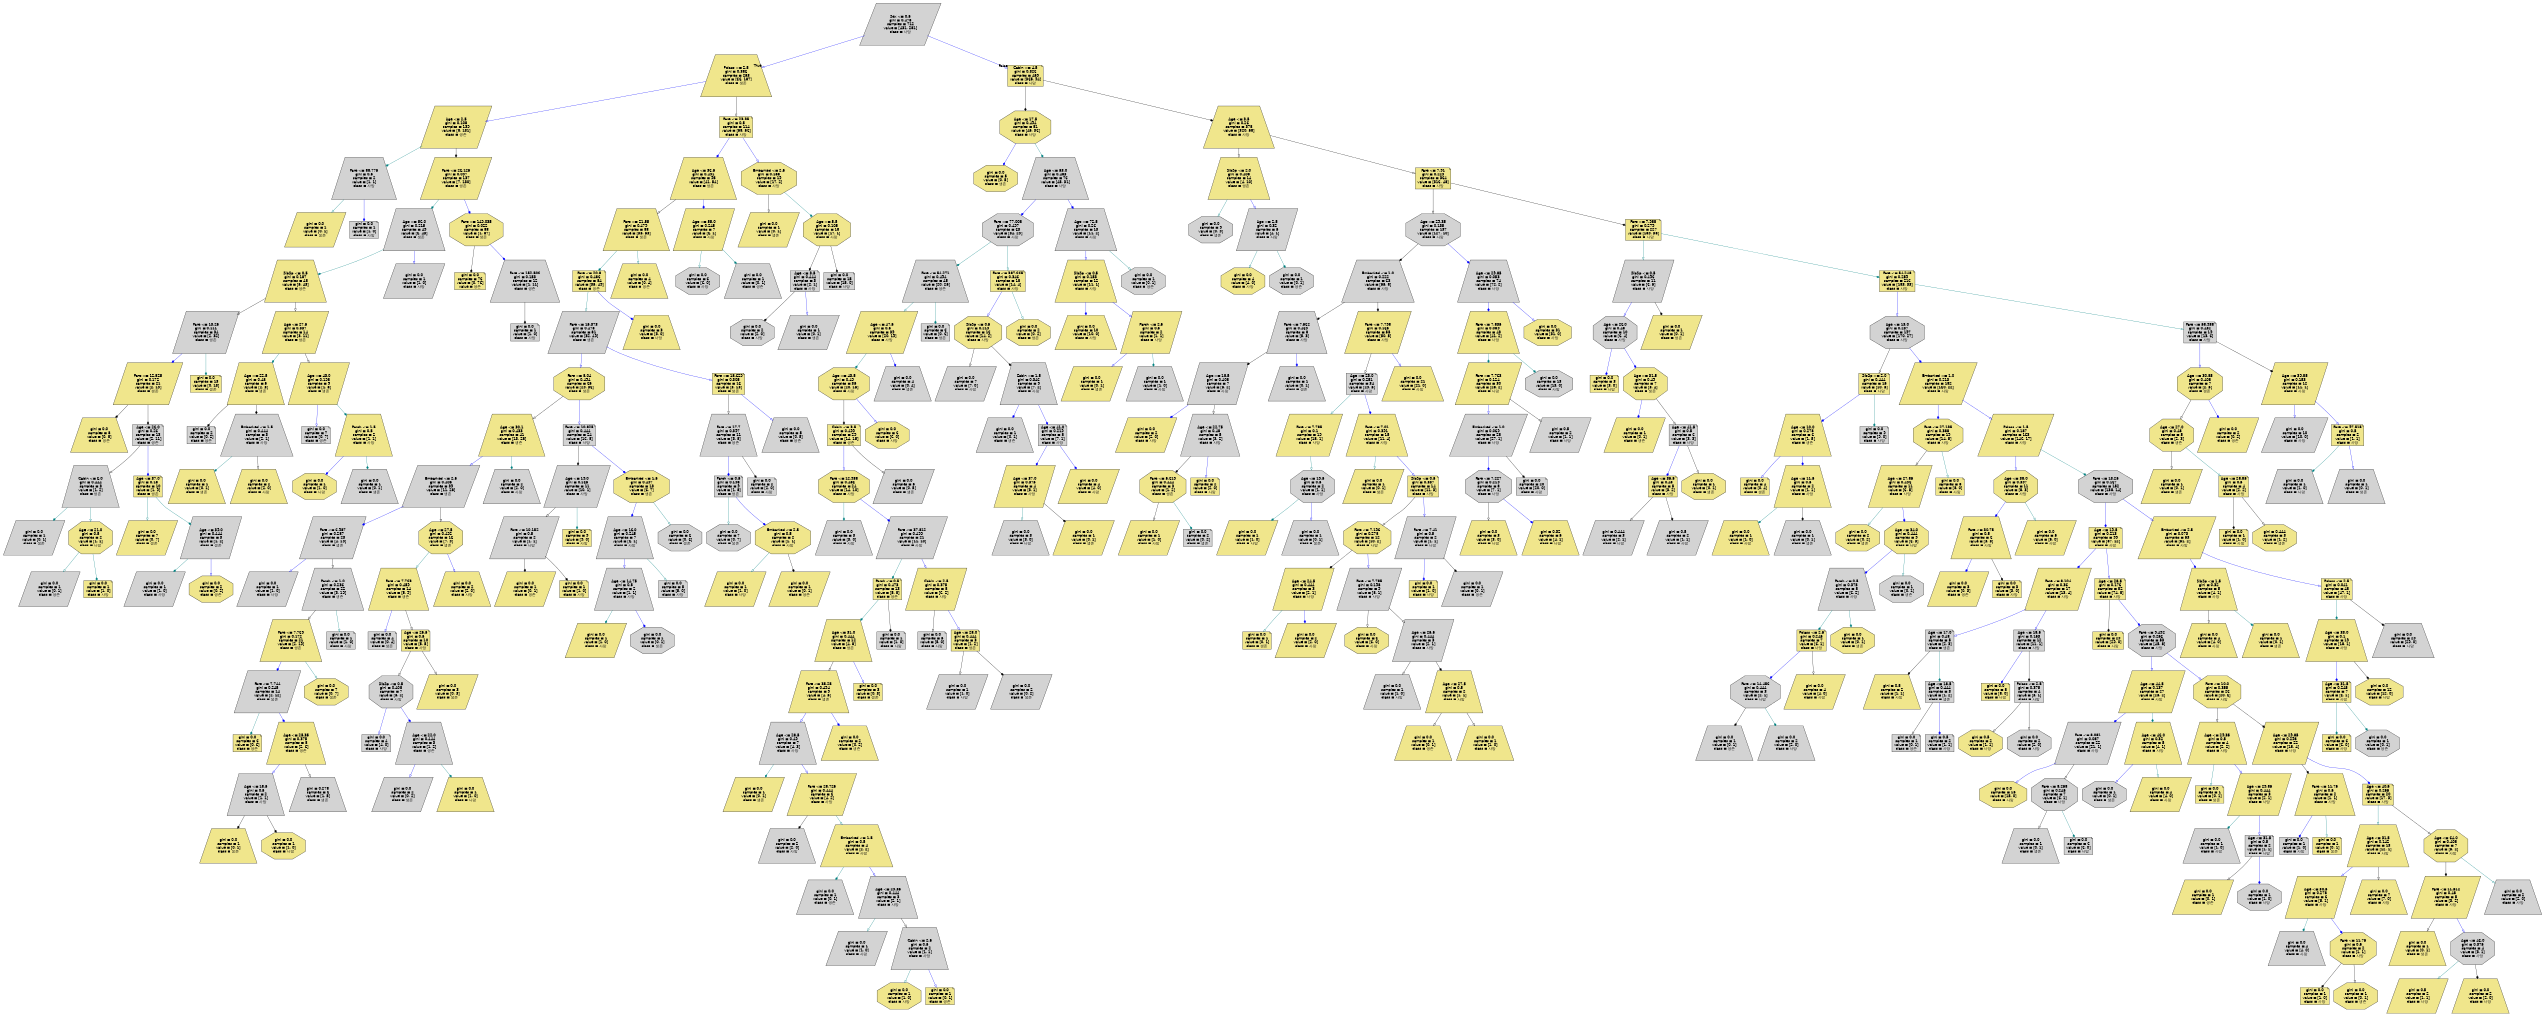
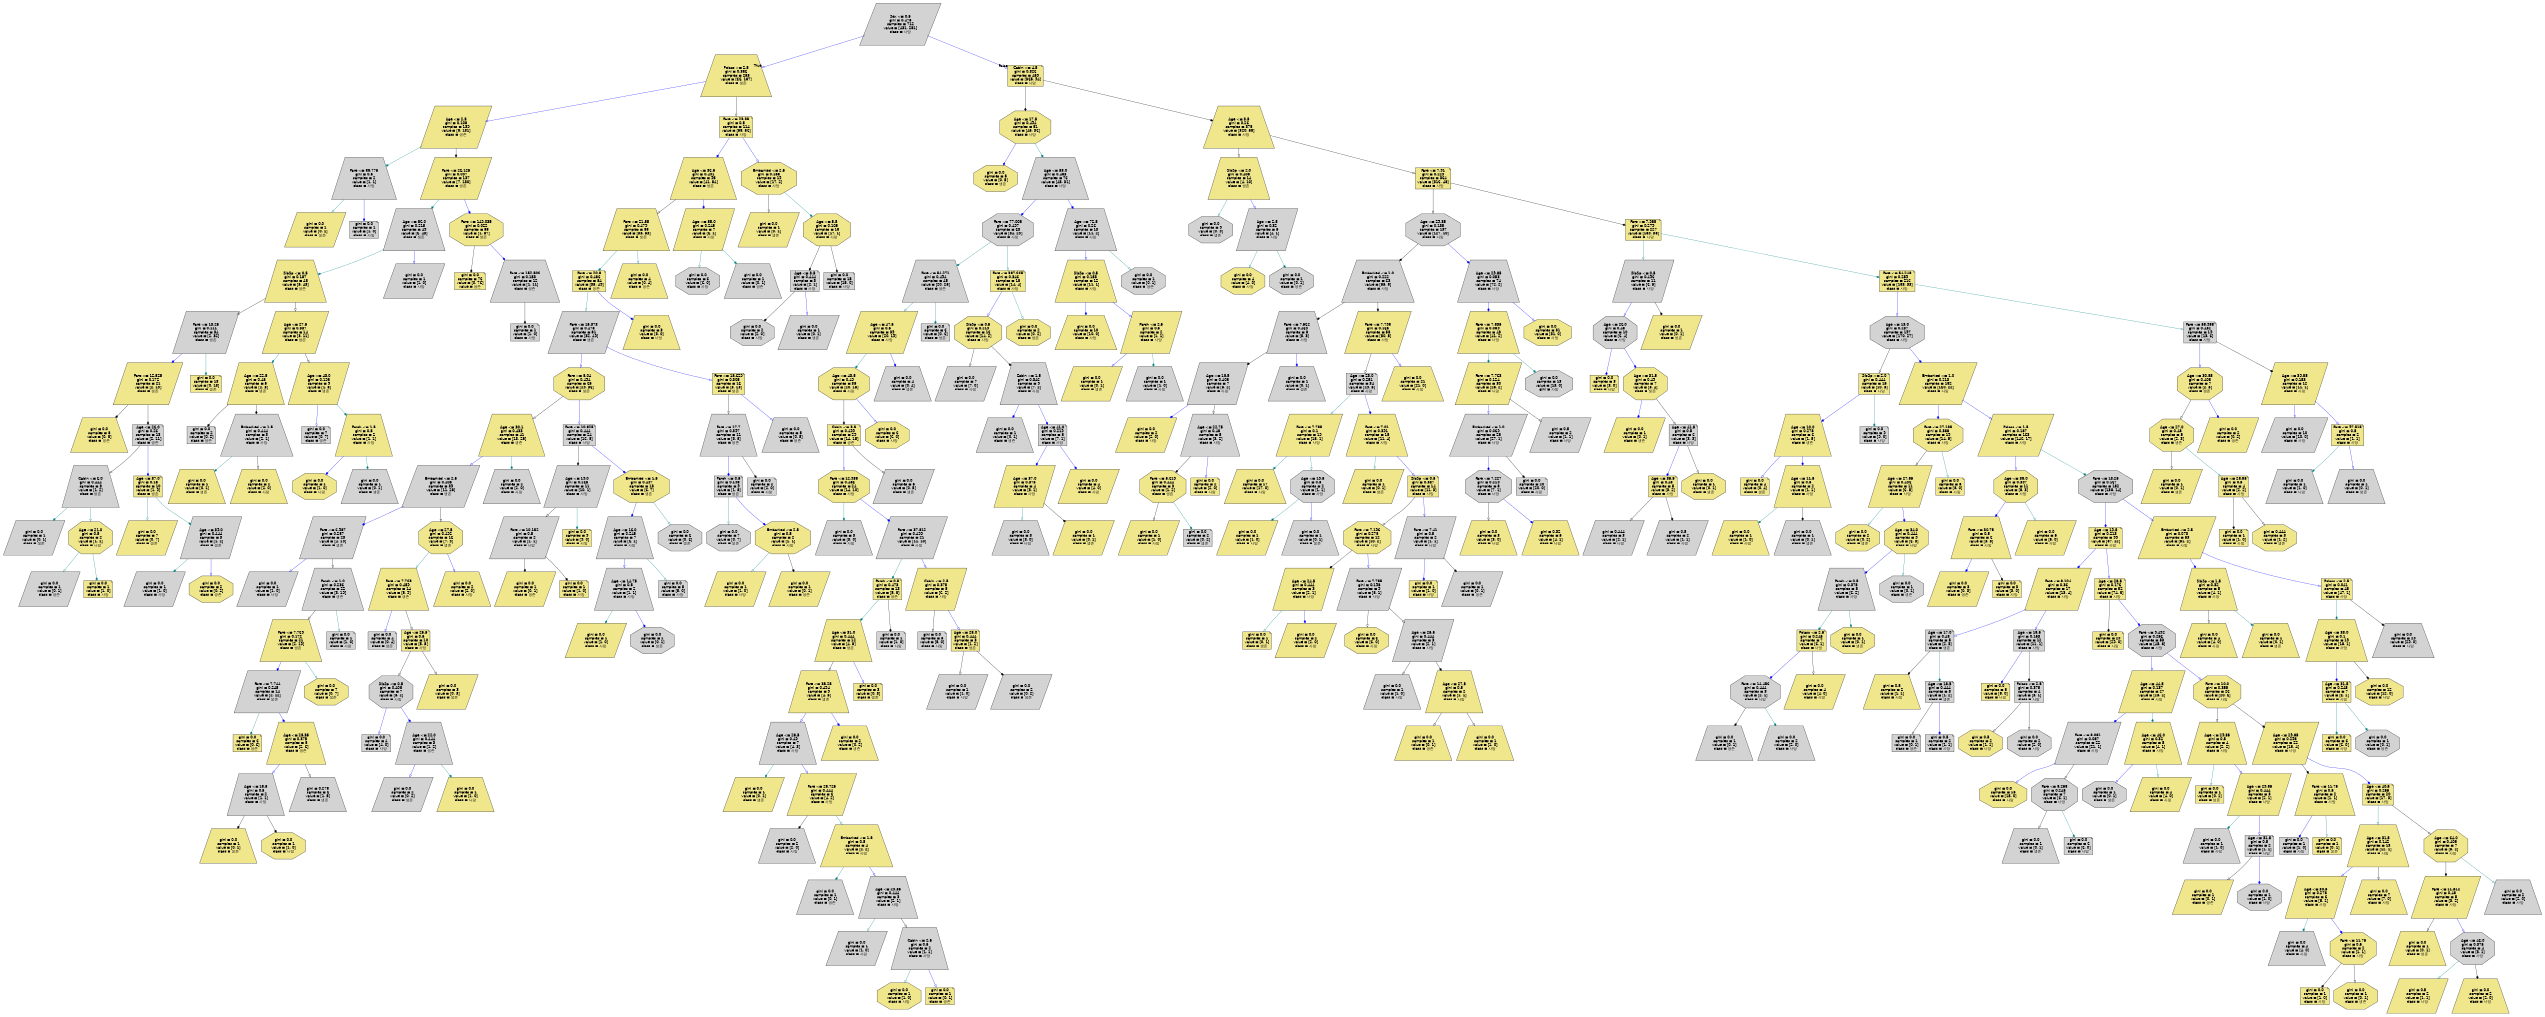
(1549, 384) -> (1549, 384)
none -> (1255, 486)
